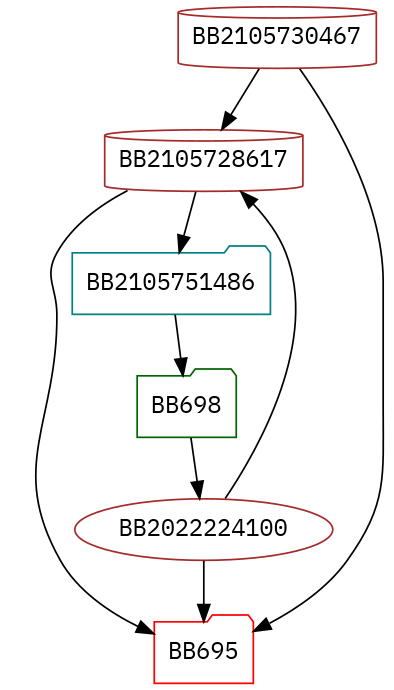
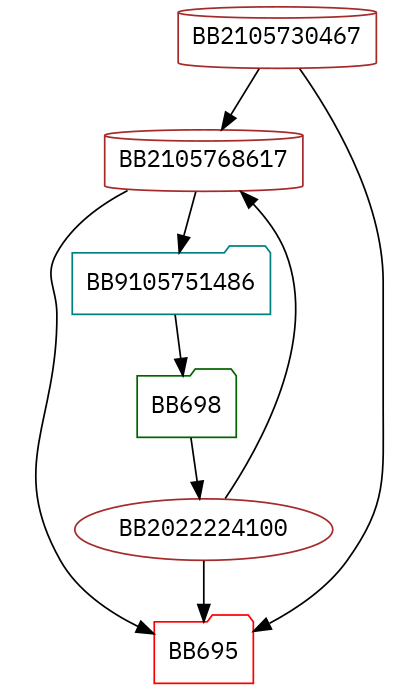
(204, 161) -> (204, 161)
(171, 284) -> (171, 284)
